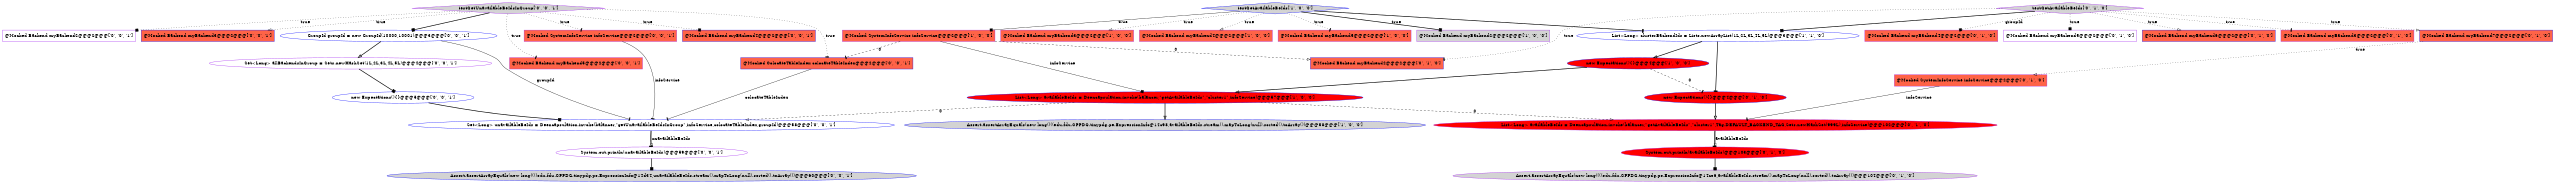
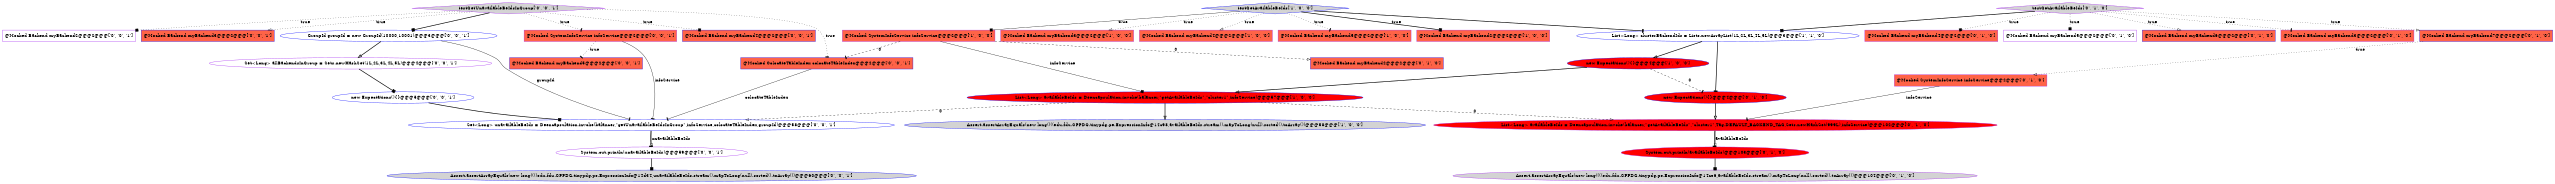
(1720, 15) -> none
(2014, 22) -> (2014, 22)
(1483, 36) -> (1483, 36)
(511, 41) -> (589, 49)
(576, 63) -> (576, 63)
